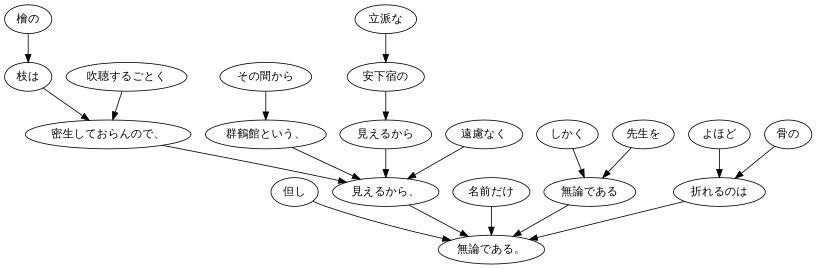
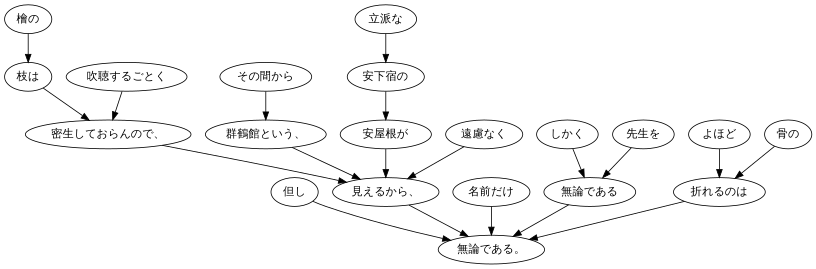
(386, 134) -> (386, 134)
